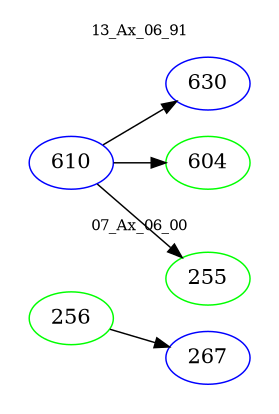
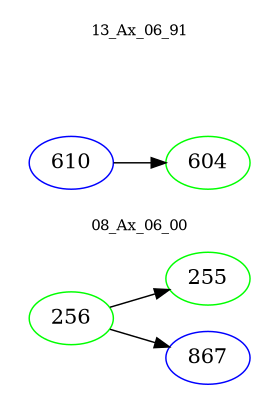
(208, 84) -> none
(141, 222) -> (132, 301)
(140, 227) -> (140, 227)
(208, 358) -> (208, 358)
